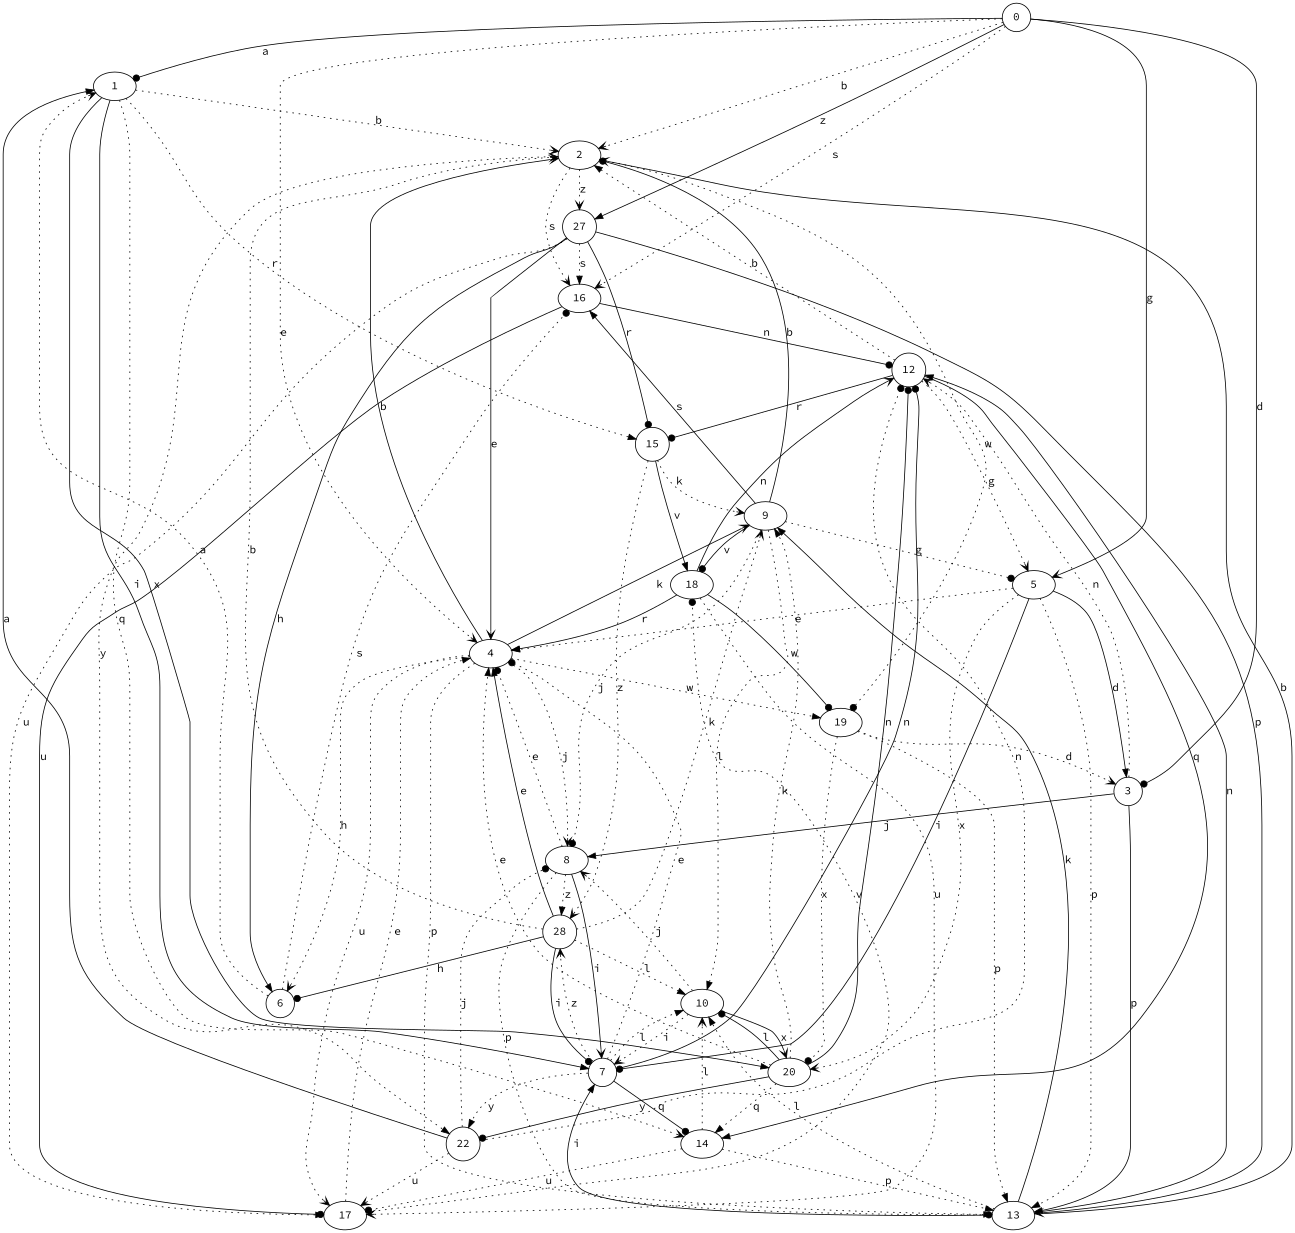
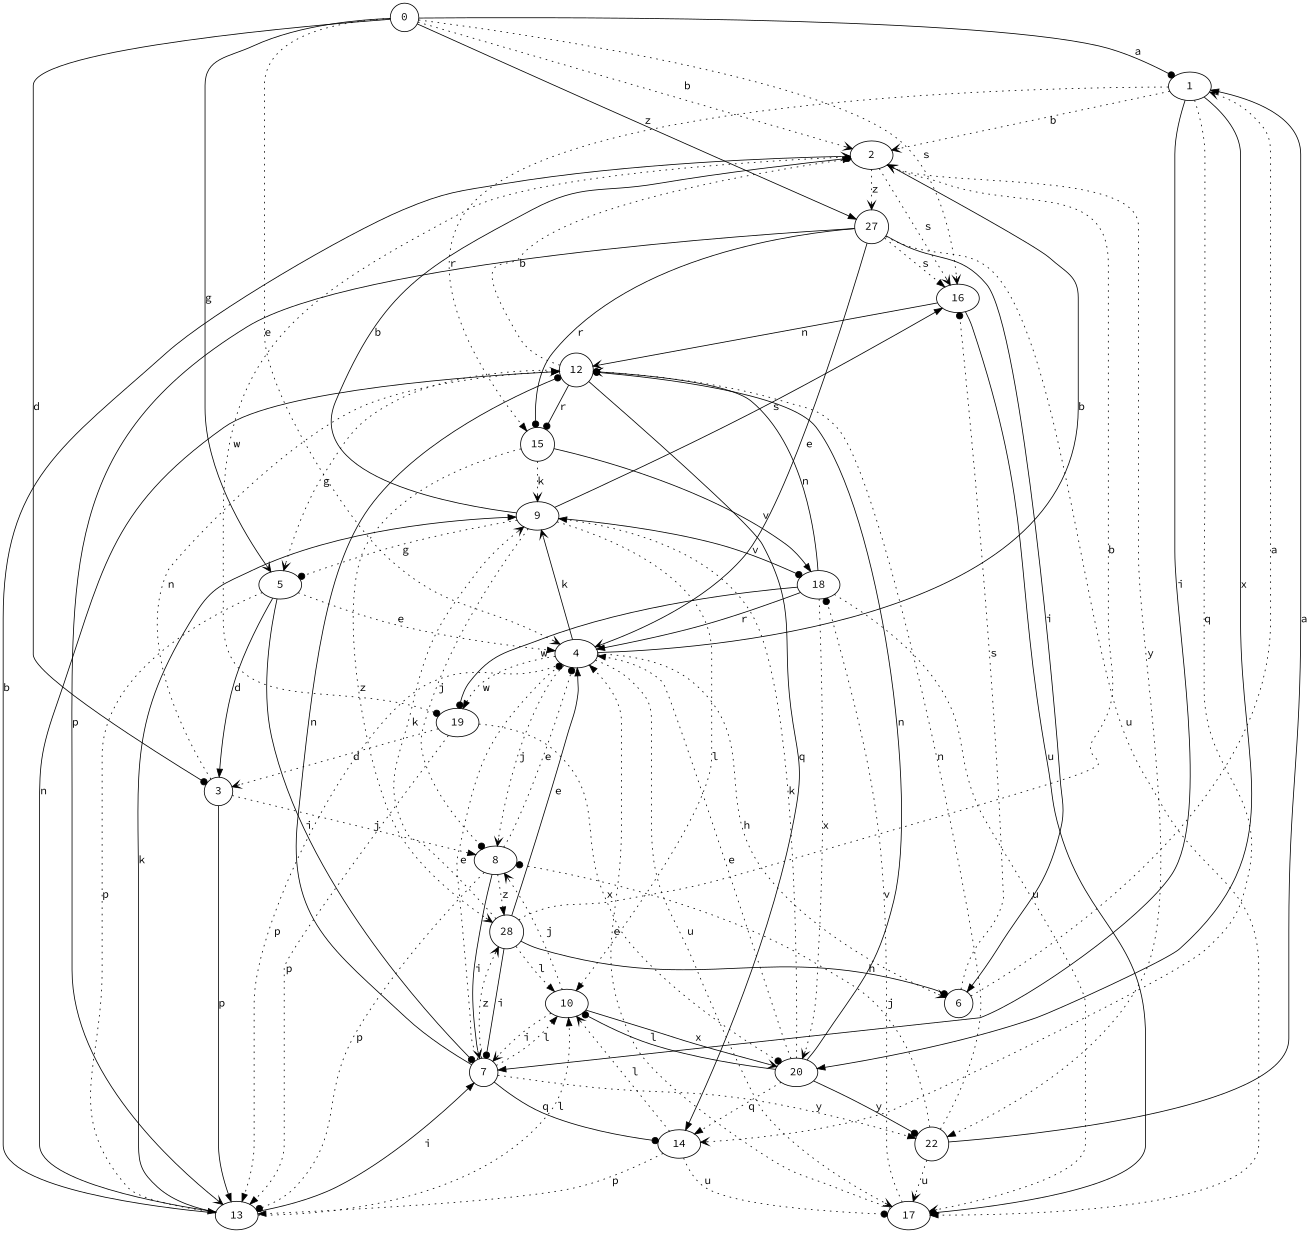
(743, 334) -> (769, 334)
(281, 619) -> (1049, 619)
(842, 825) -> (350, 824)
(960, 854) -> (822, 826)
